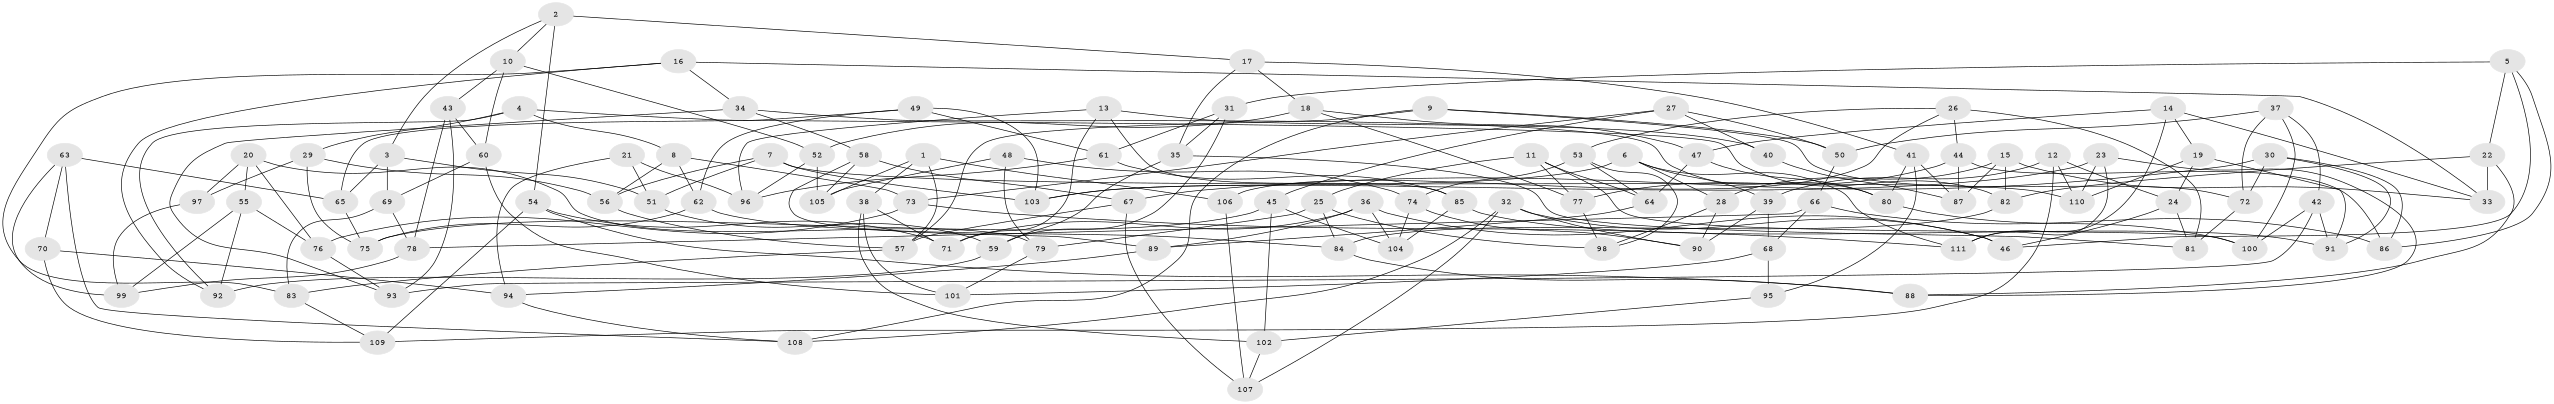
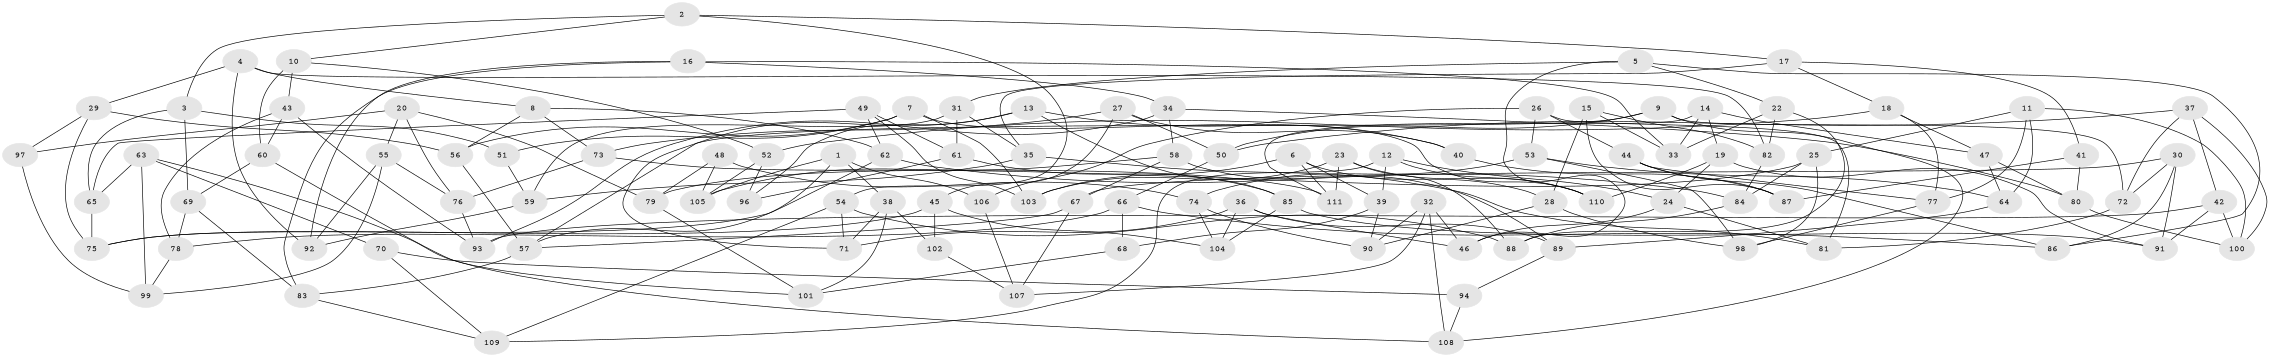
(627, 155) -> none
(1768, 296) -> none
